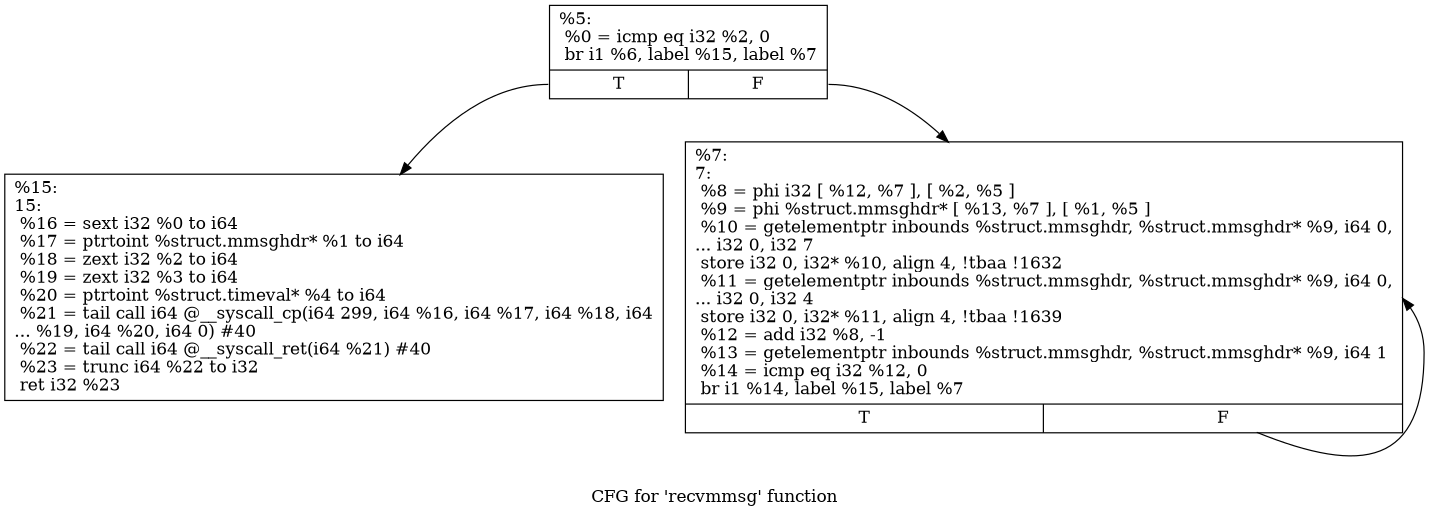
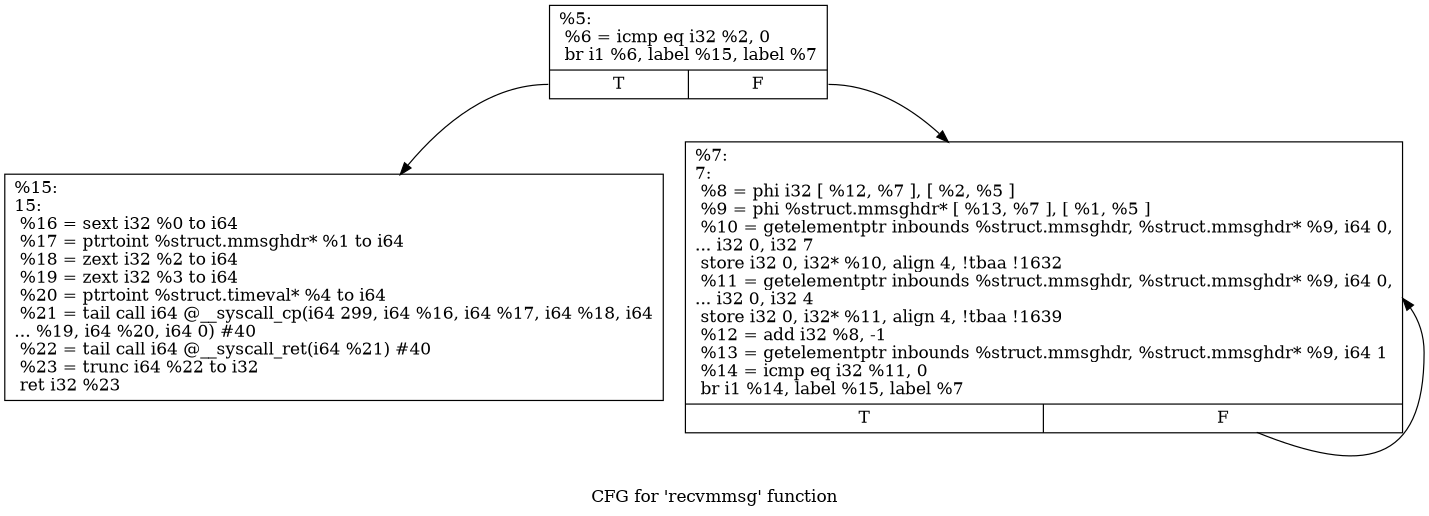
(665, 37) -> (665, 37)
(812, 371) -> (812, 371)
